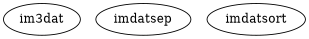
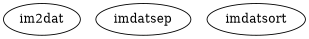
(42, 19) -> (42, 19)
